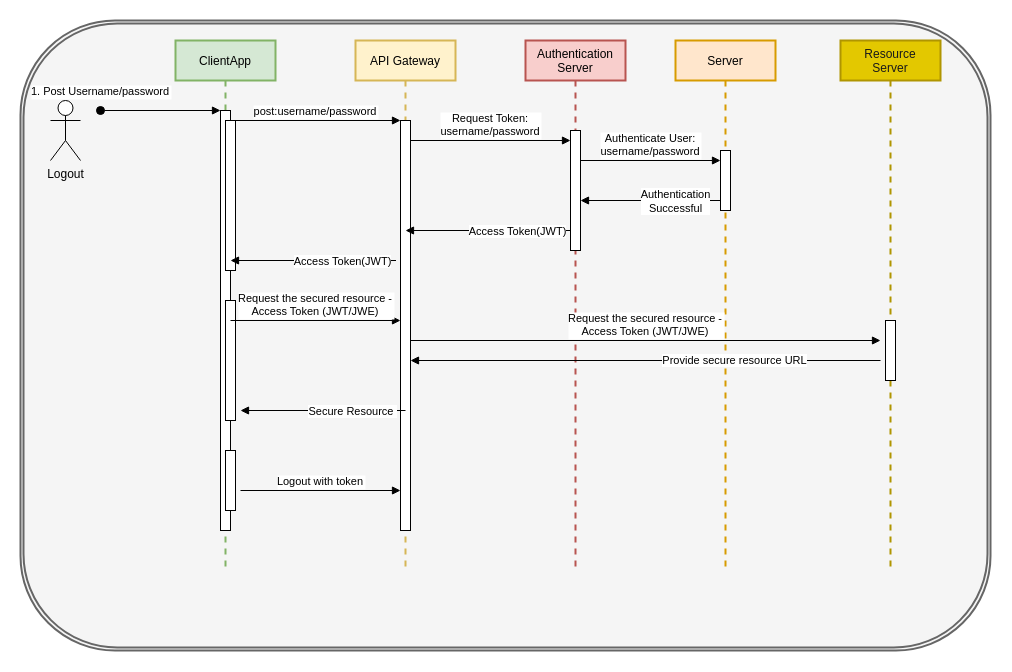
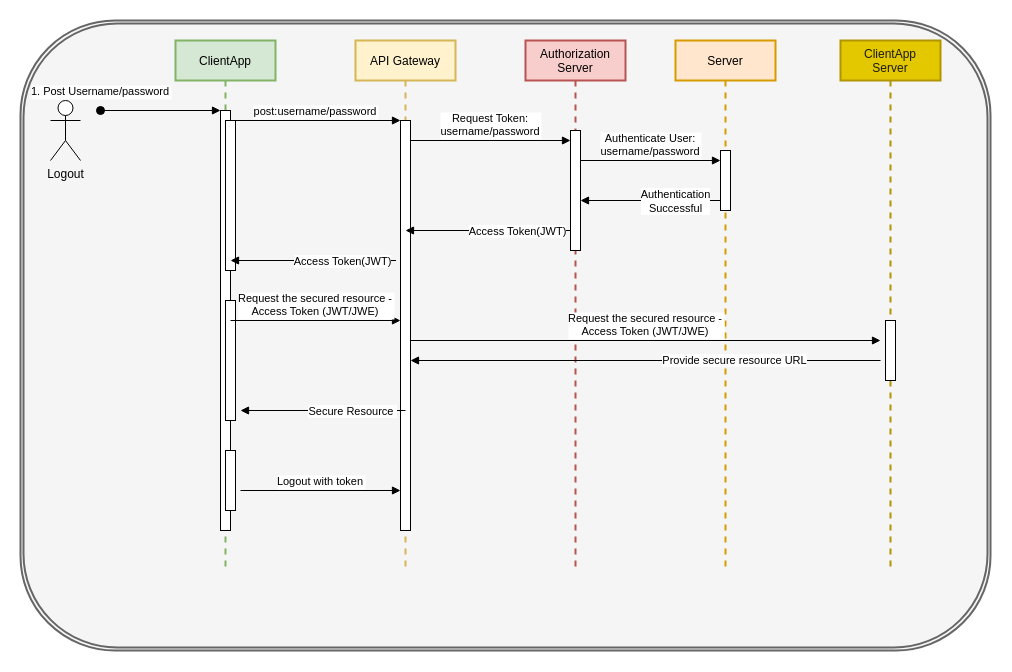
(575, 54) -> (575, 54)
(890, 54) -> (890, 54)
